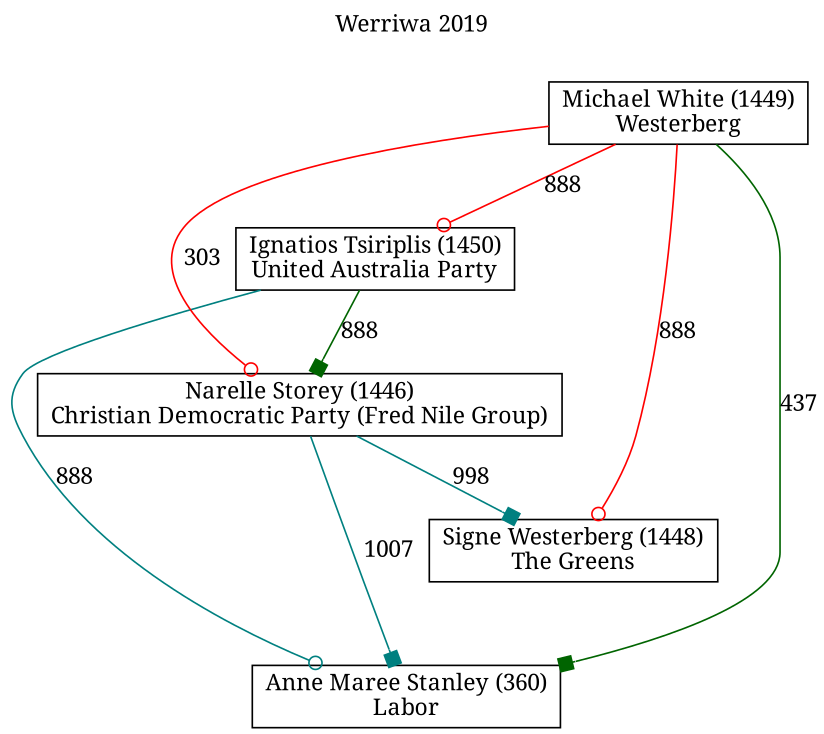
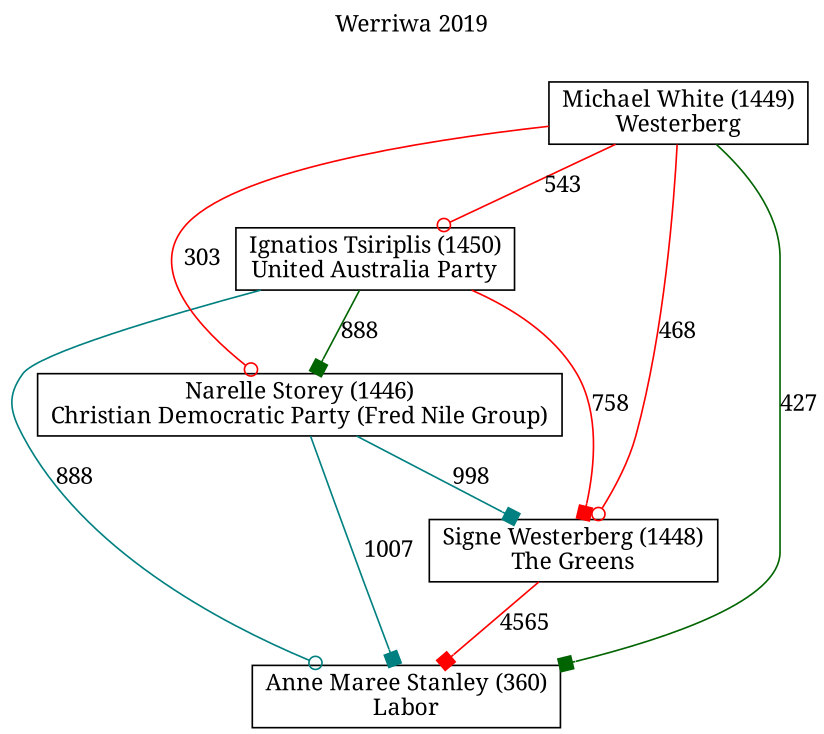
(563, 186) -> (563, 186)
(678, 332) -> (678, 332)
none -> (576, 372)
(799, 405) -> (799, 405)
none -> (496, 618)
